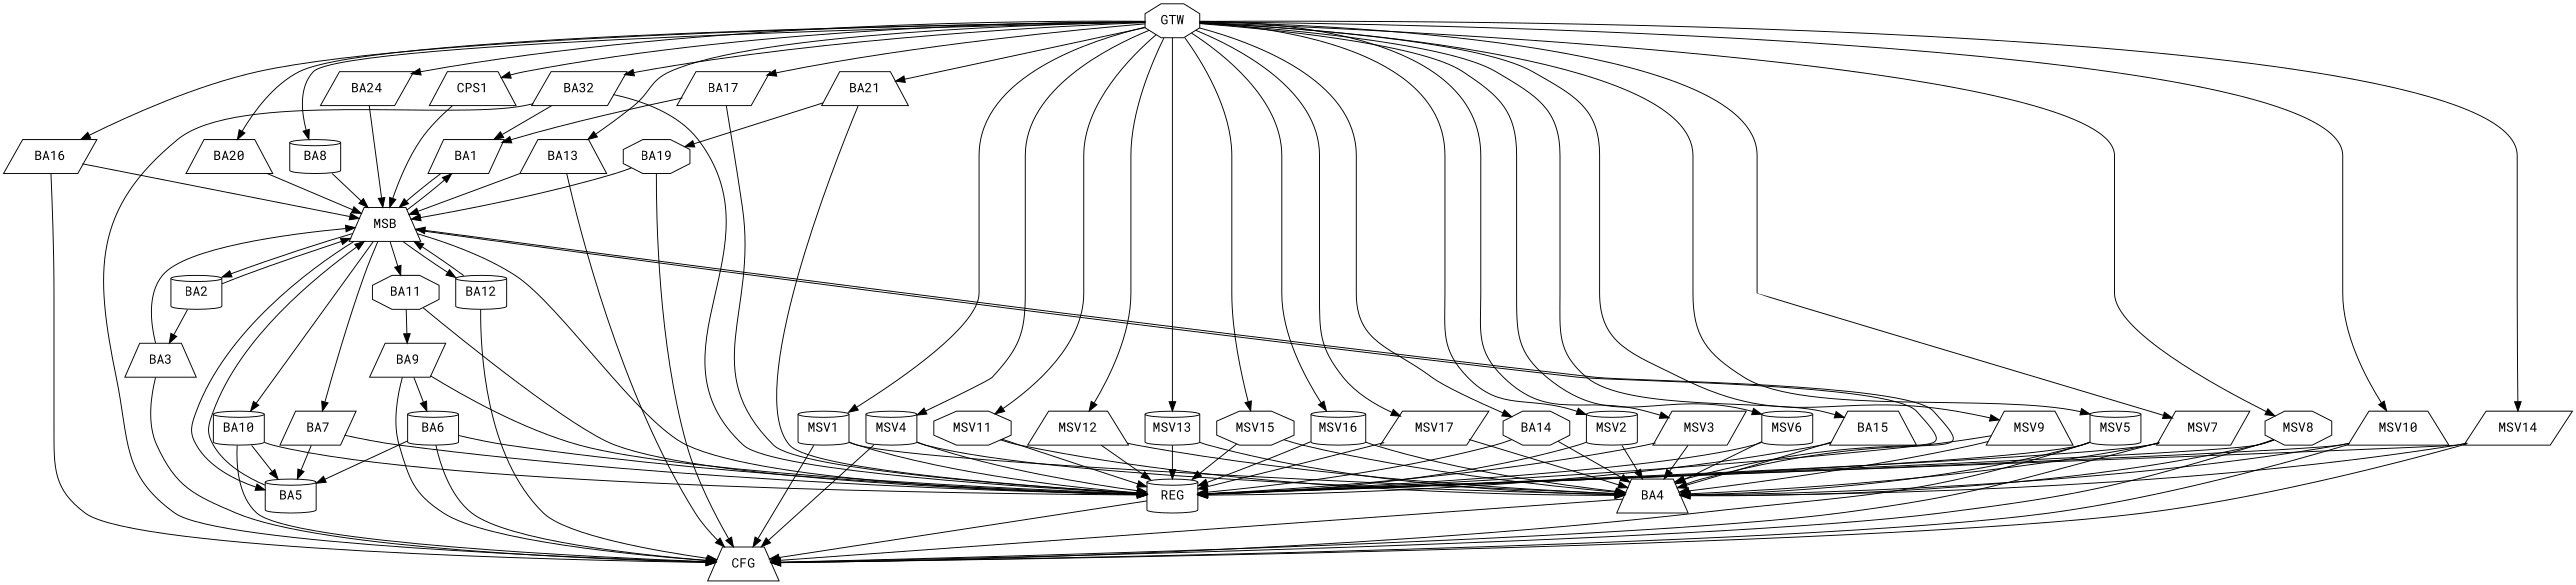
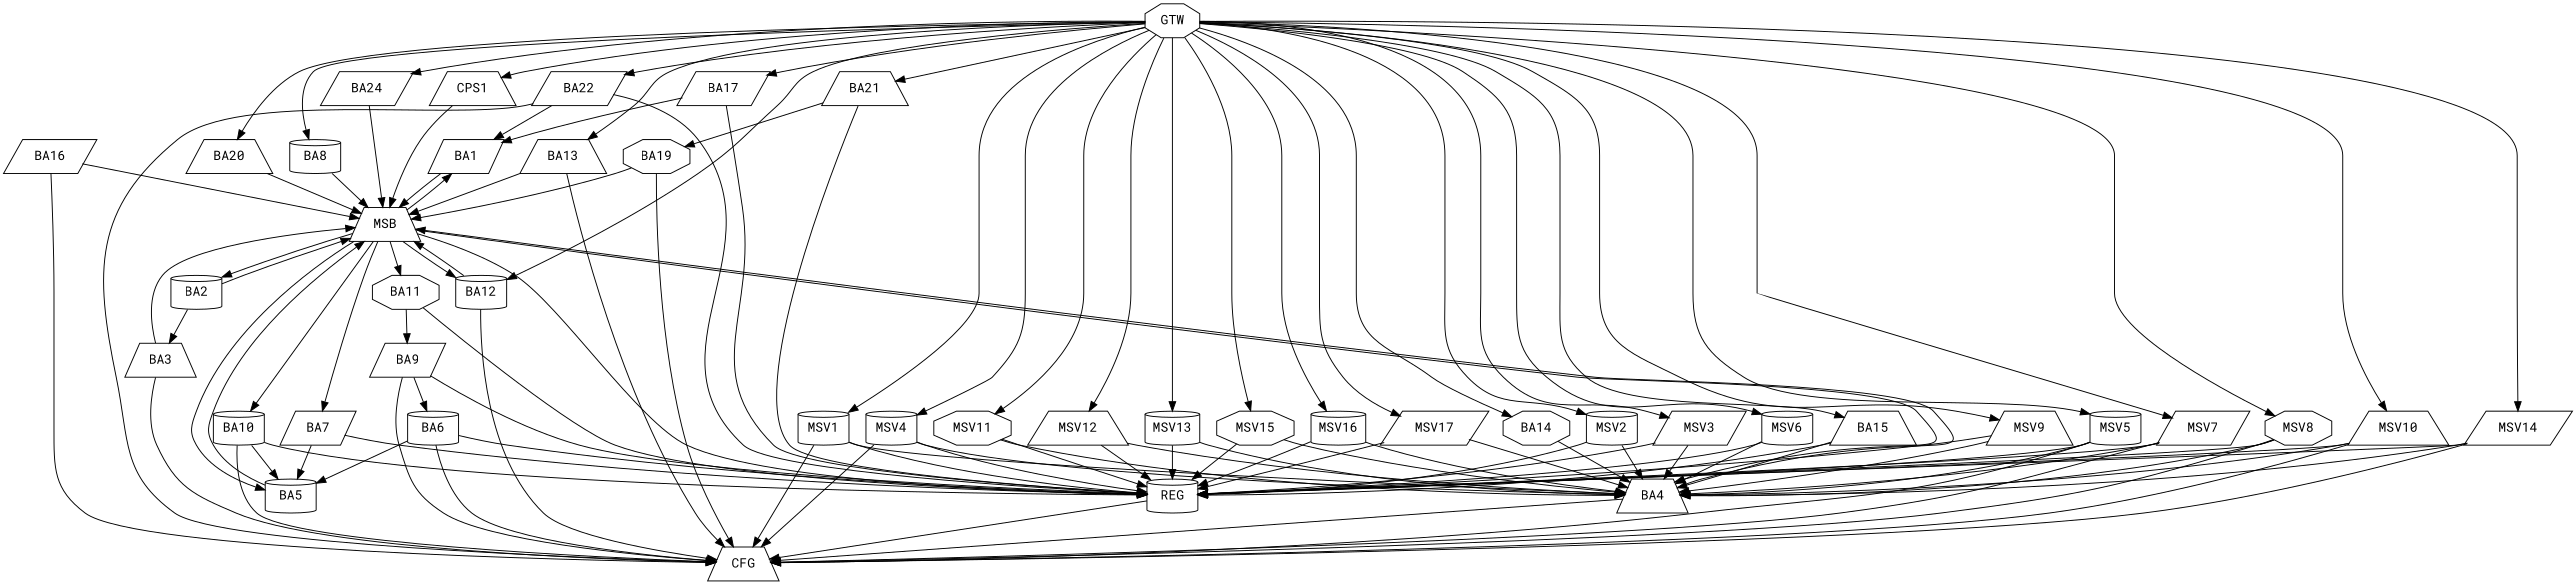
(611, 38) -> (802, 79)
(579, 89) -> (579, 89)
(1376, 470) -> none
